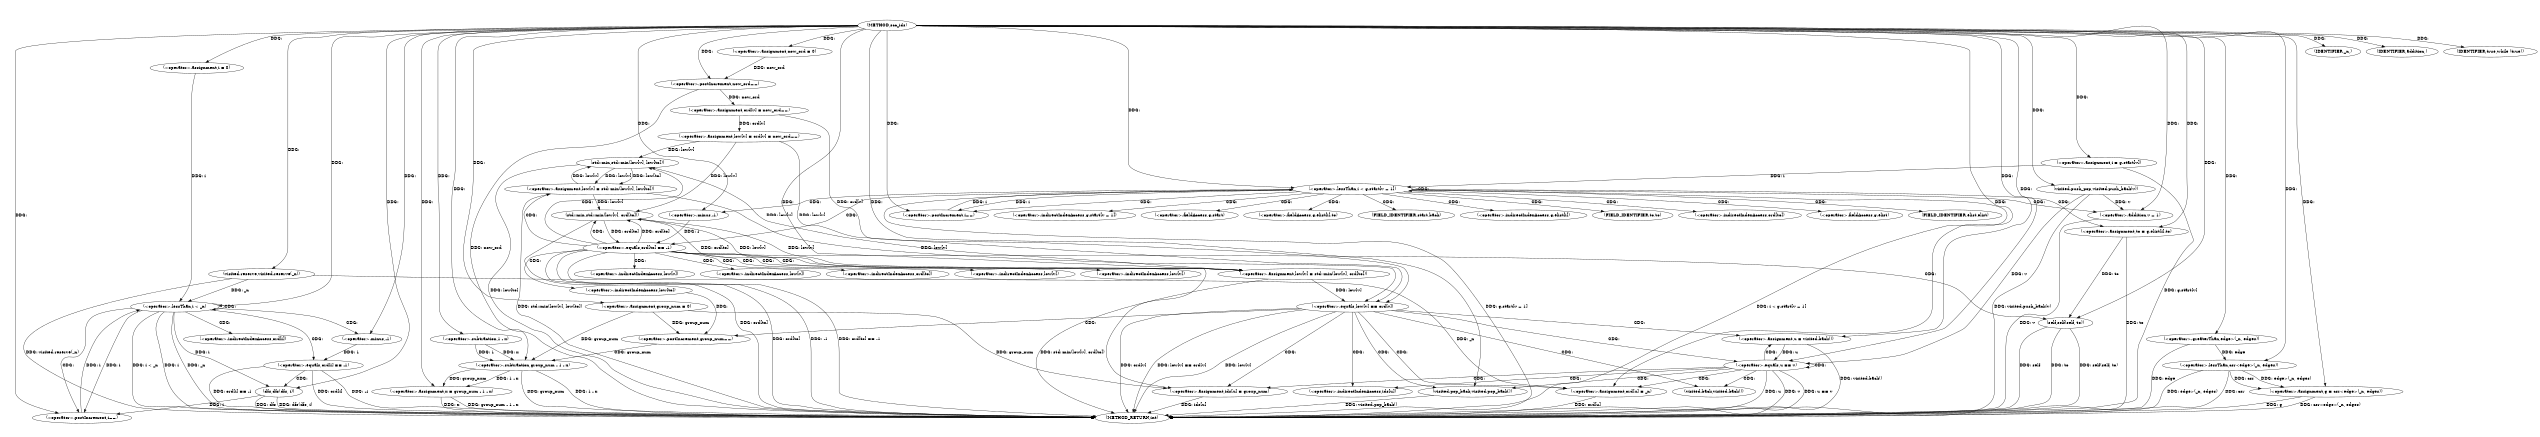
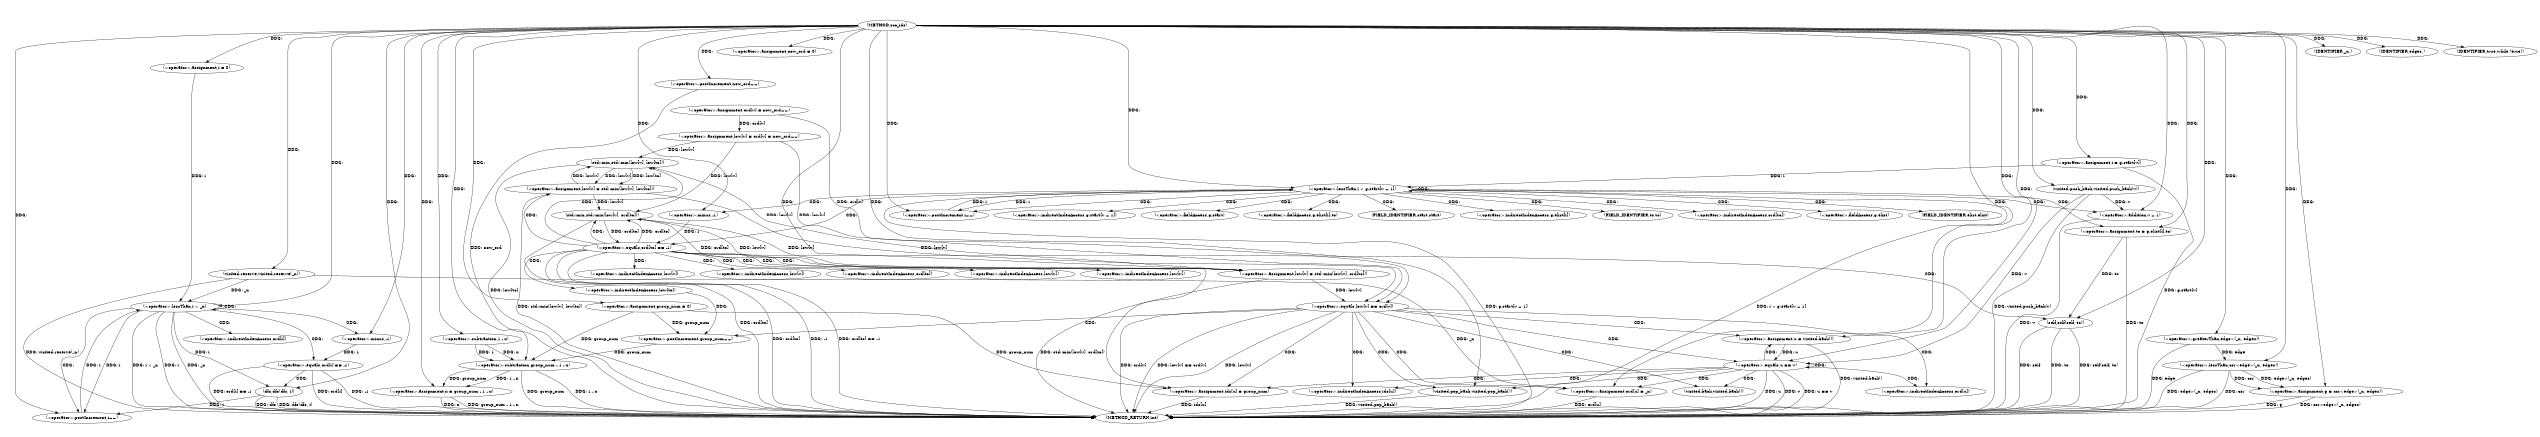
(2402, 52) -> (2402, 52)
(746, 67) -> none
(726, 96) -> none
(2096, 189) -> (2096, 189)
(1406, 215) -> (1406, 215)
none -> (1926, 392)
